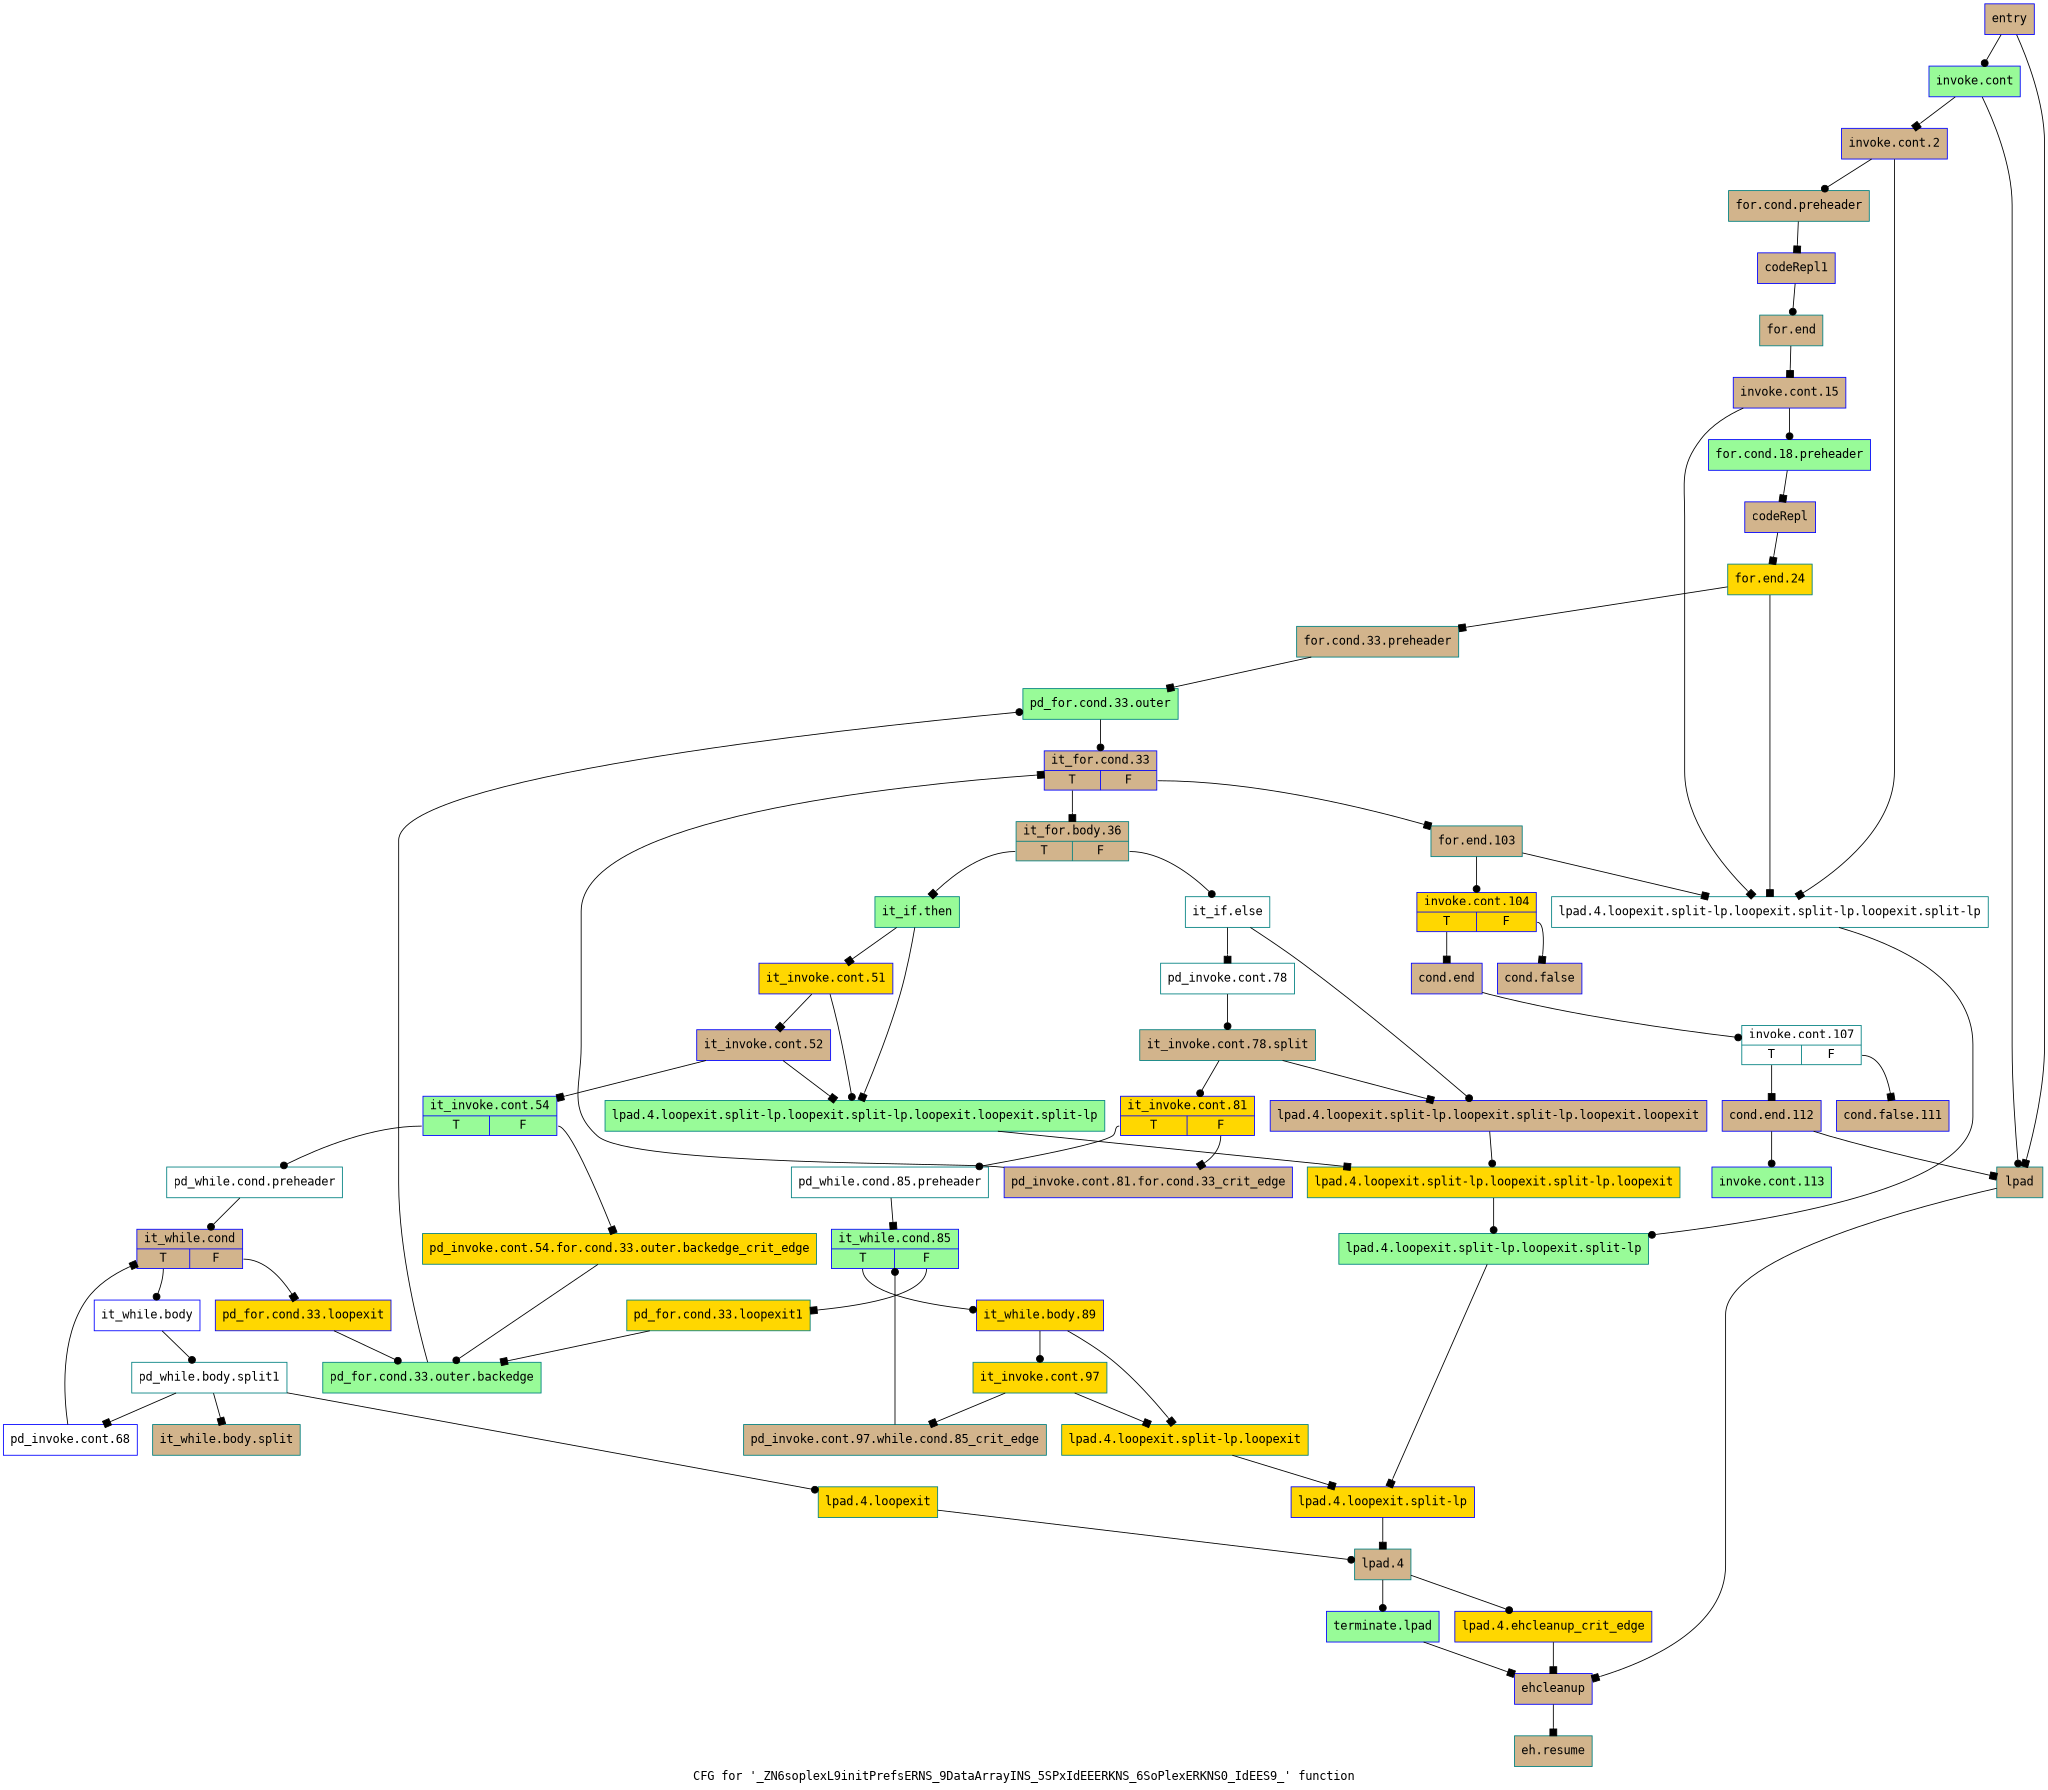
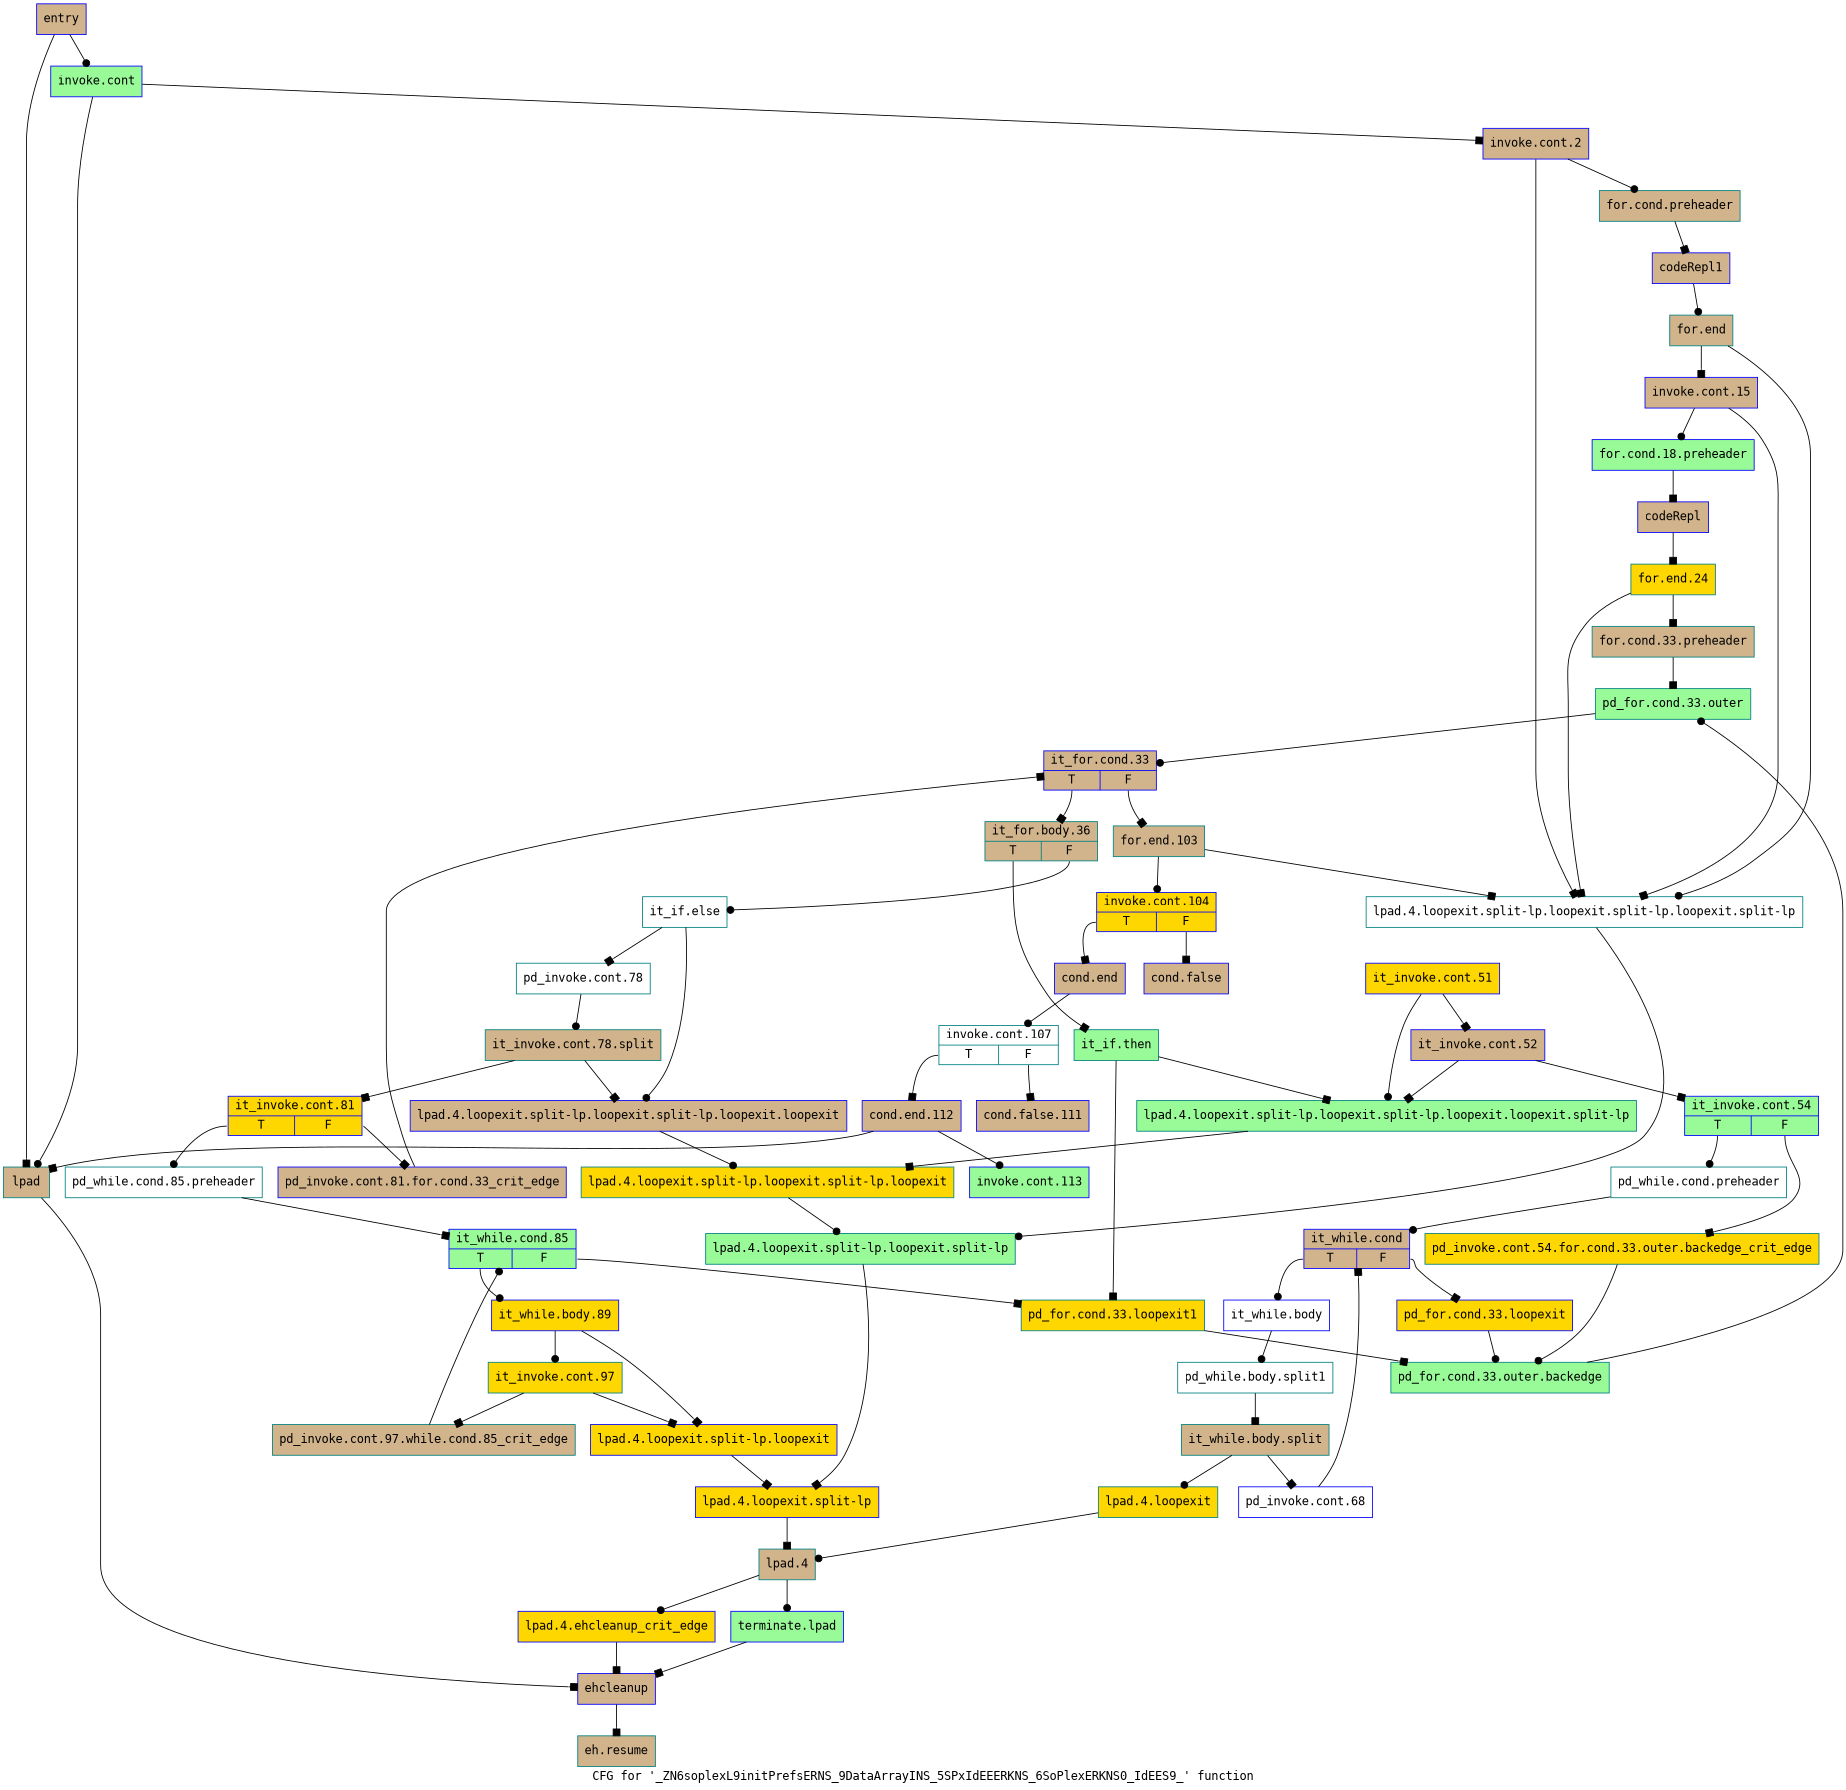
none -> (1810, 637)
(875, 943) -> (1115, 1176)
(1210, 1075) -> (442, 1078)
(144, 1407) -> (1278, 1468)
(1185, 1440) -> (714, 1440)
(549, 1441) -> (1210, 1469)
